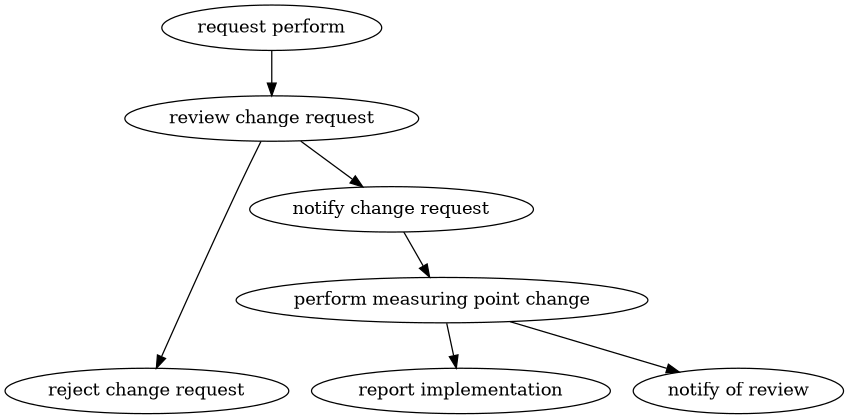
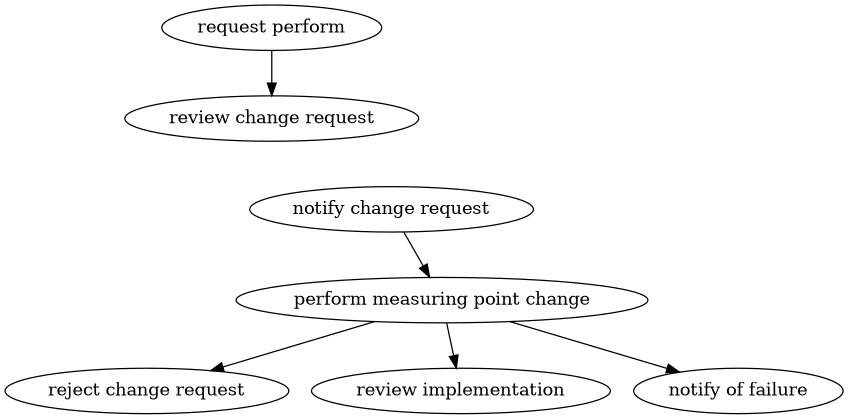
(327, 160) -> none
(210, 248) -> (299, 344)
(461, 391) -> (461, 391)
(738, 391) -> (738, 391)
